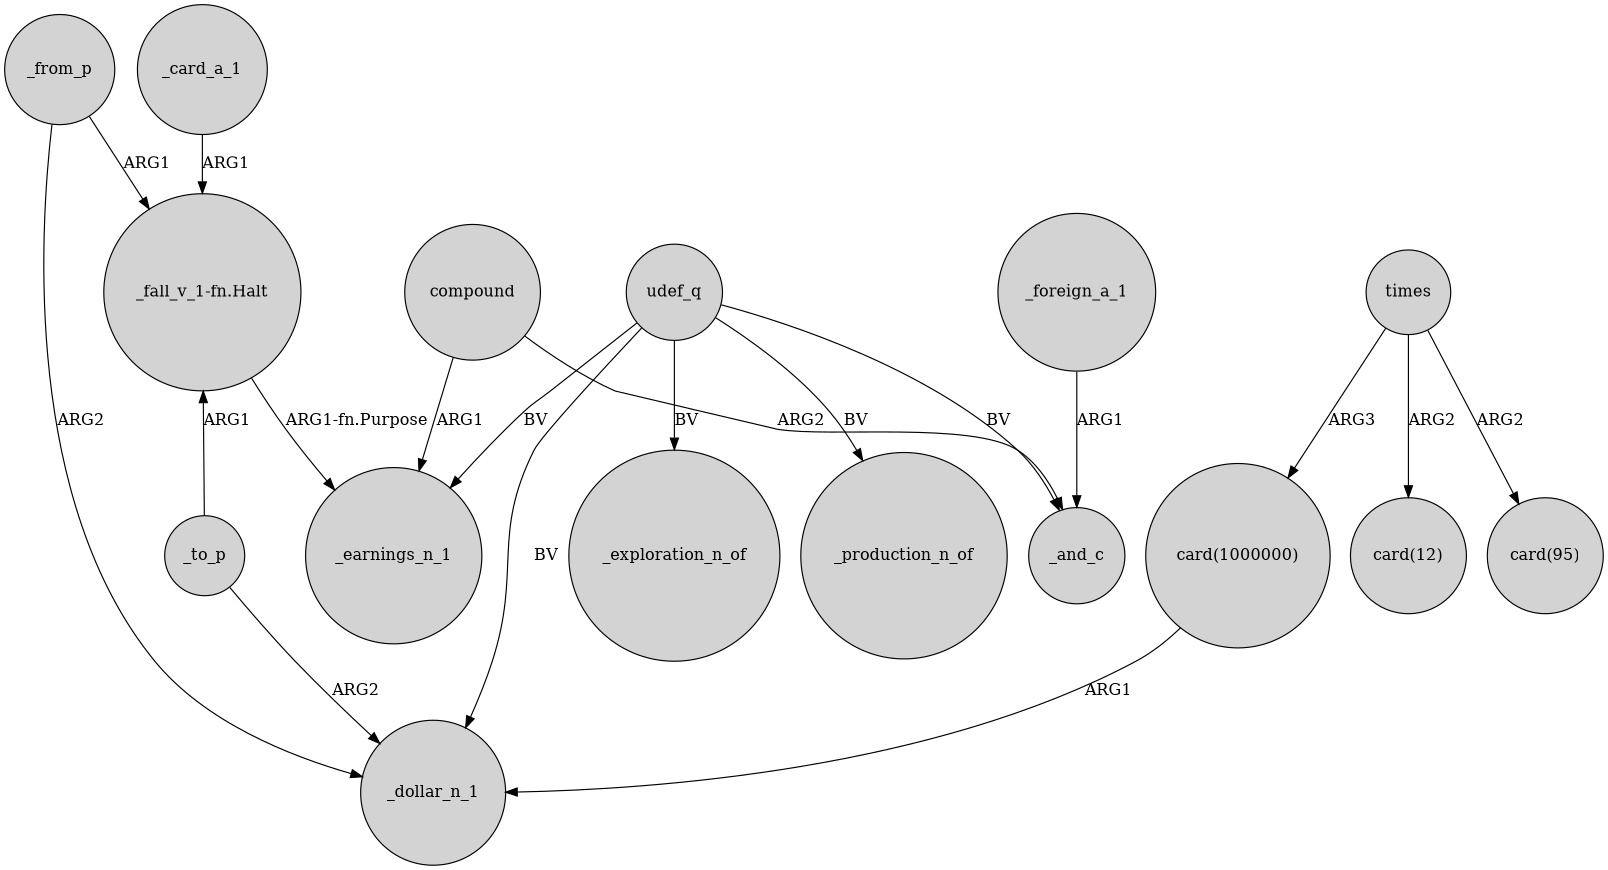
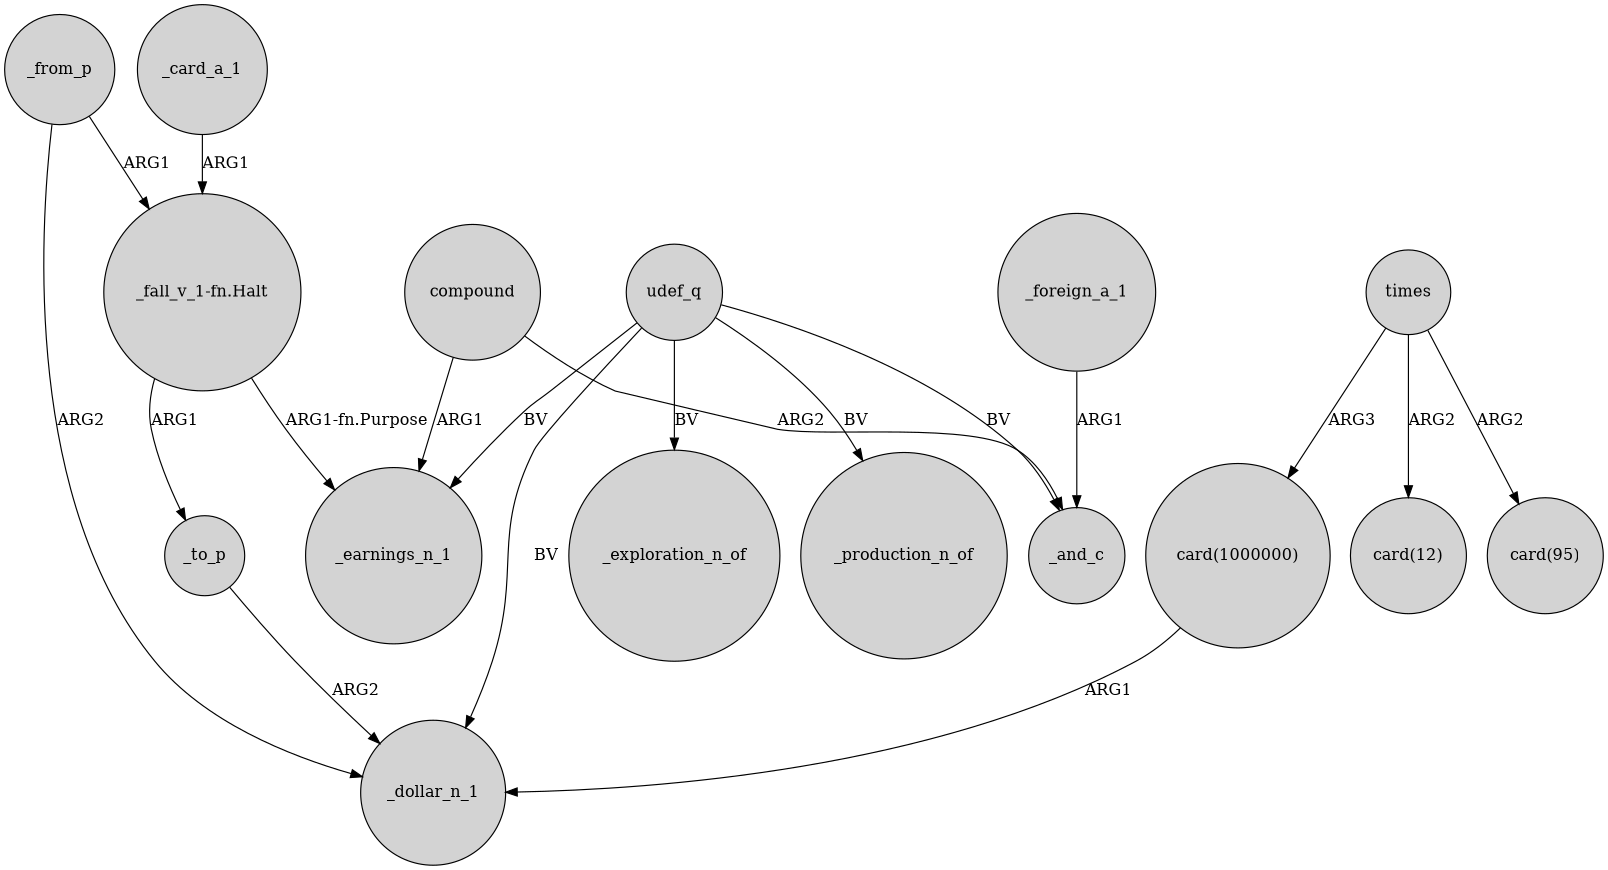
(204, 459) -> (155, 446)
